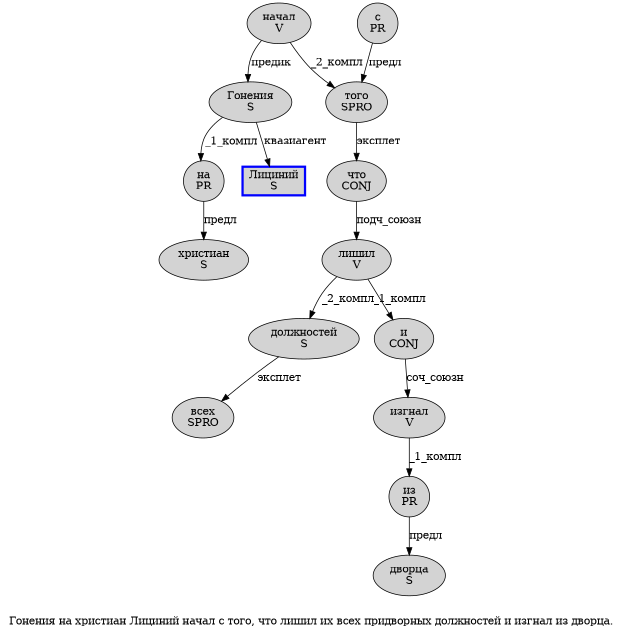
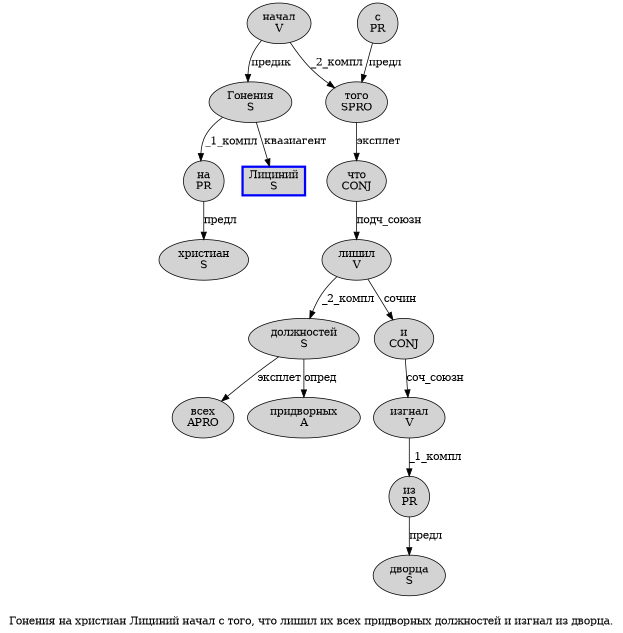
(400, 299) -> (400, 299)
(203, 418) -> (203, 418)
none -> (304, 418)
